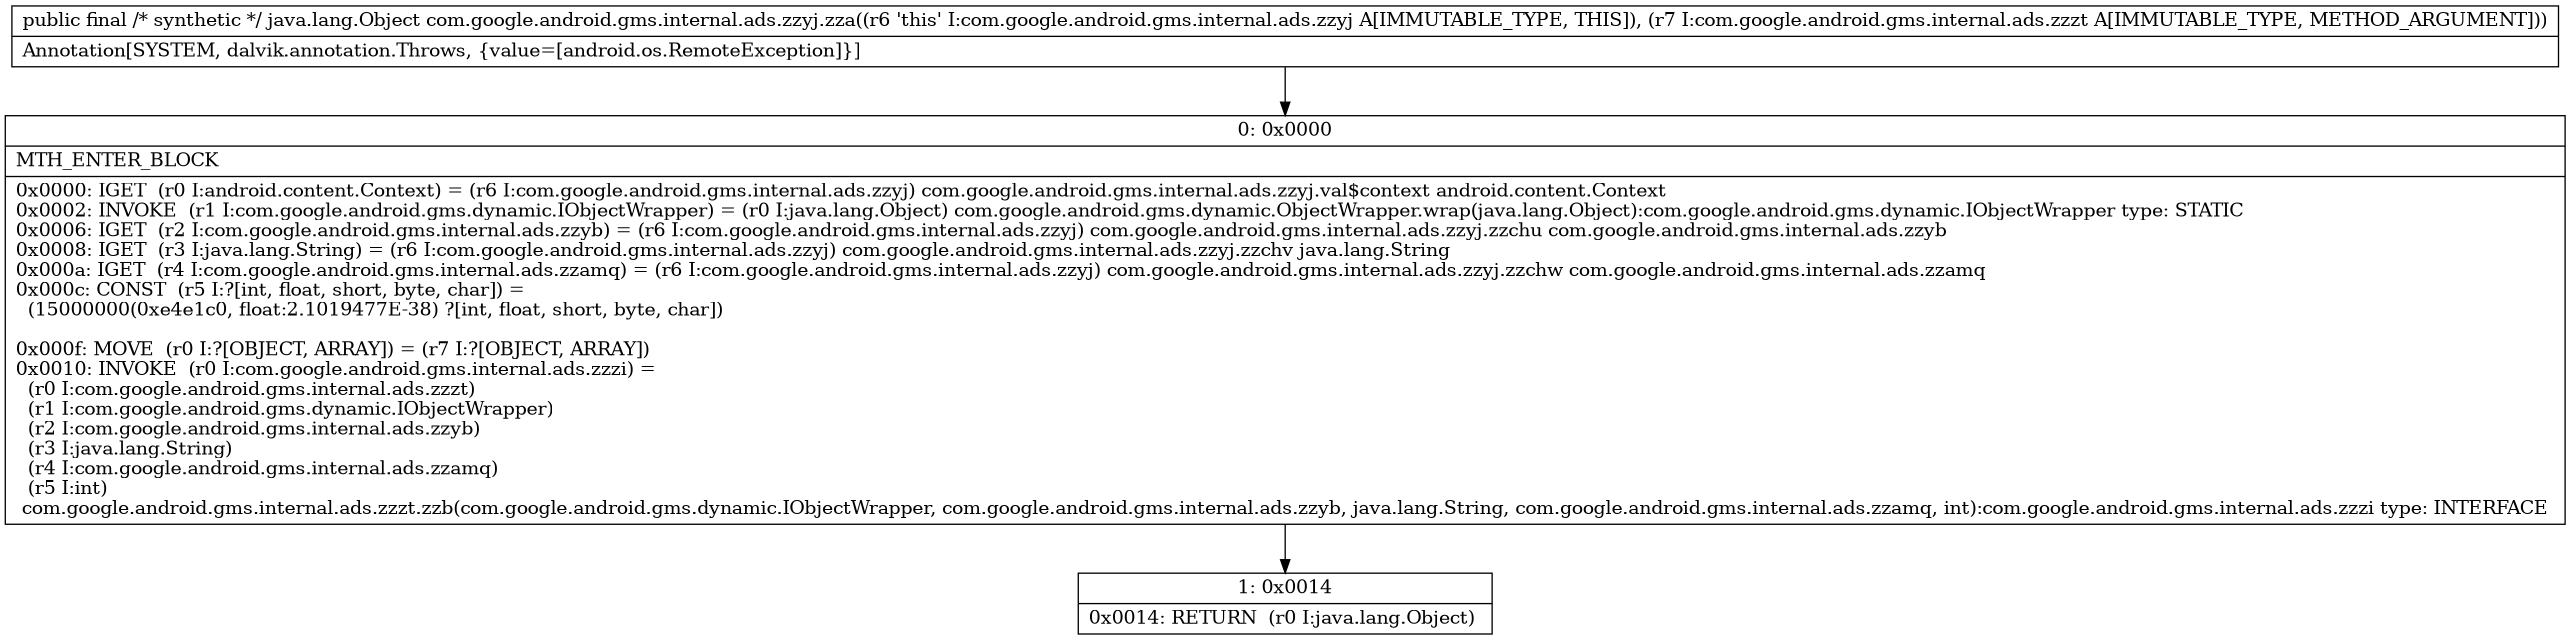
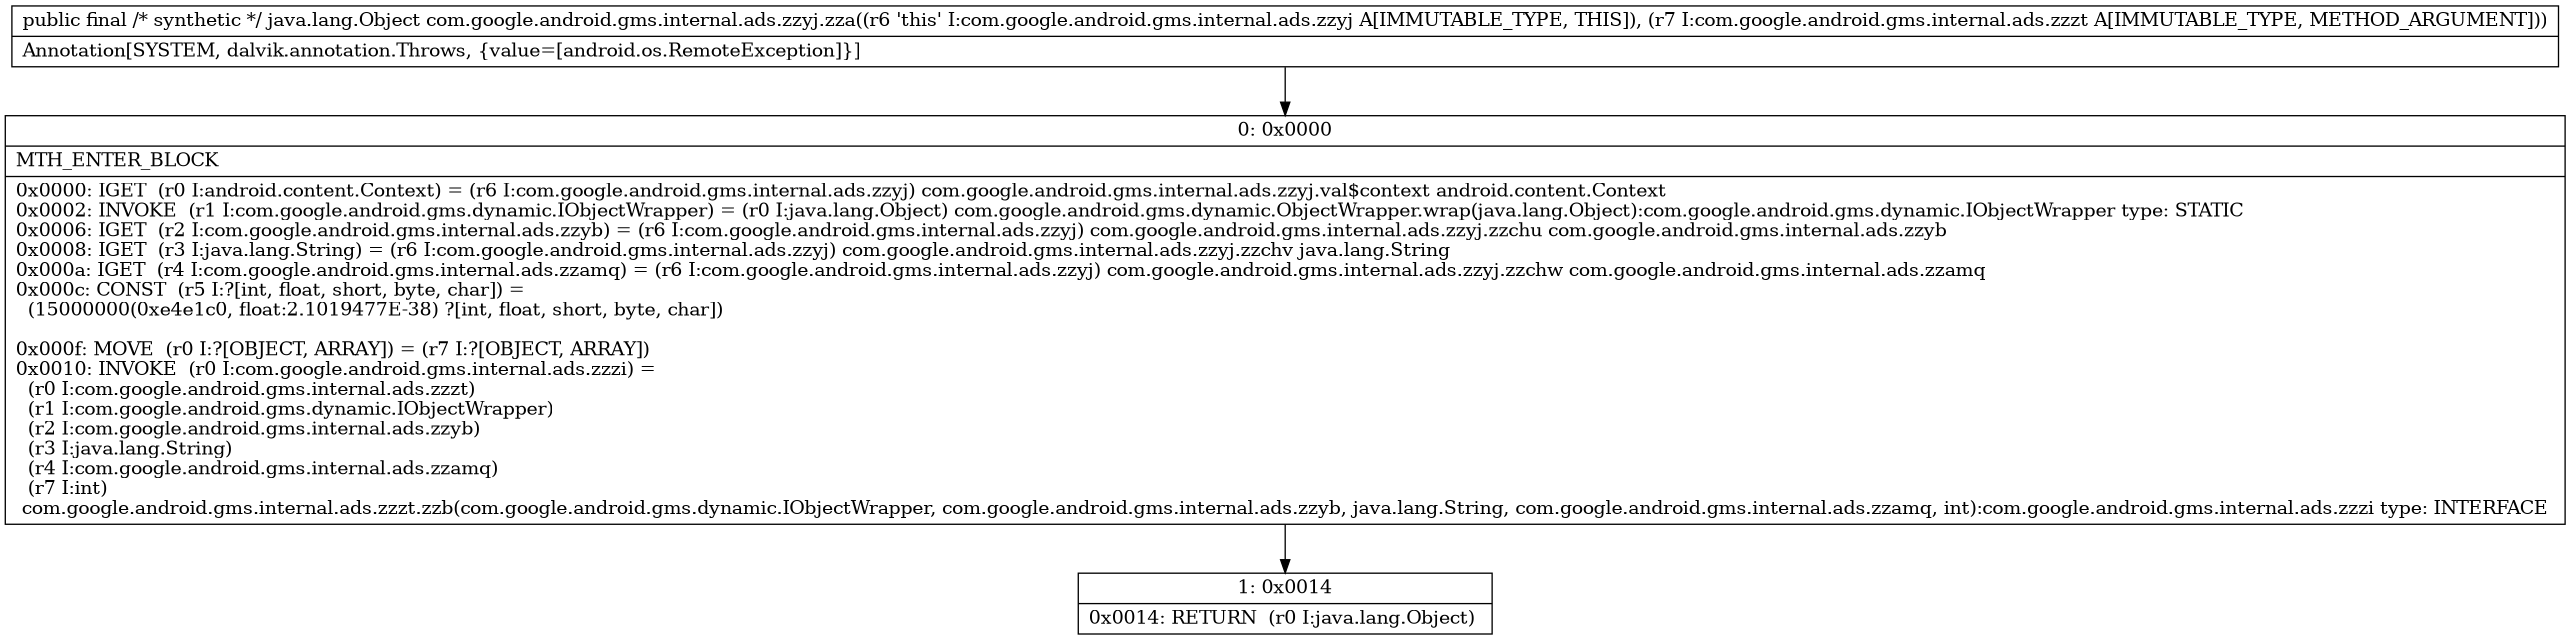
(62, 489) -> (62, 489)
